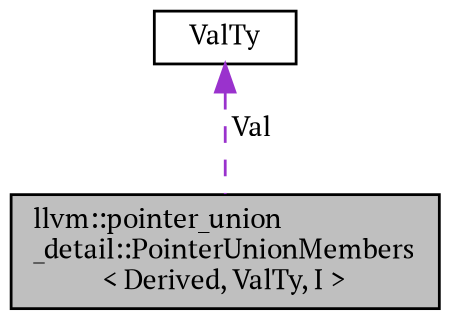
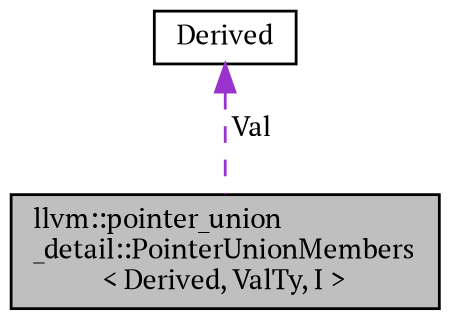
(225, 38) -> (225, 38)
